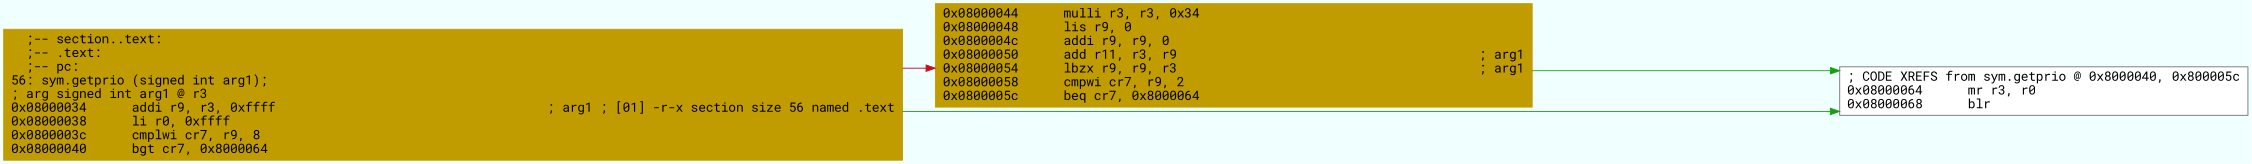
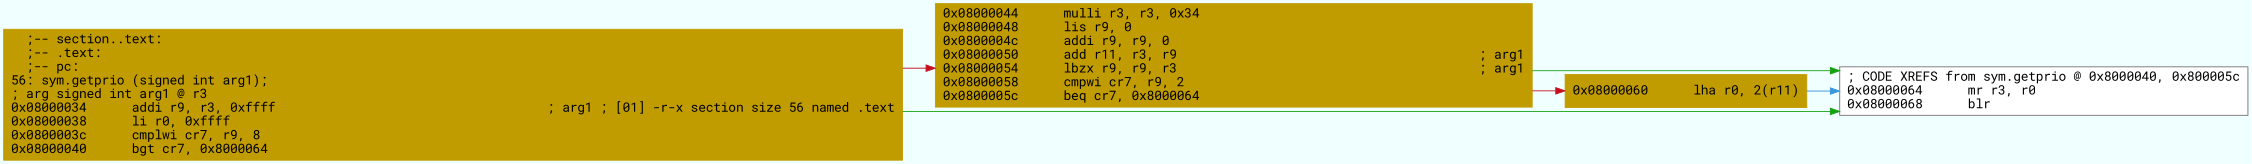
none -> (1686, 91)
